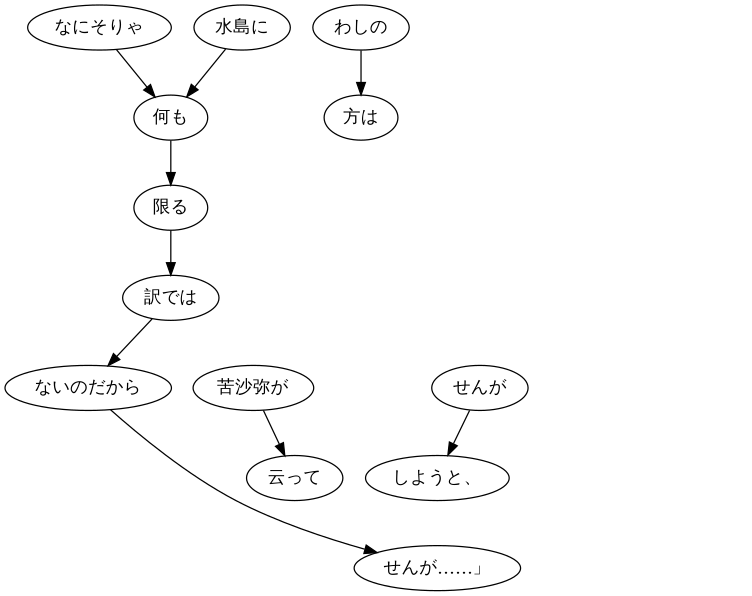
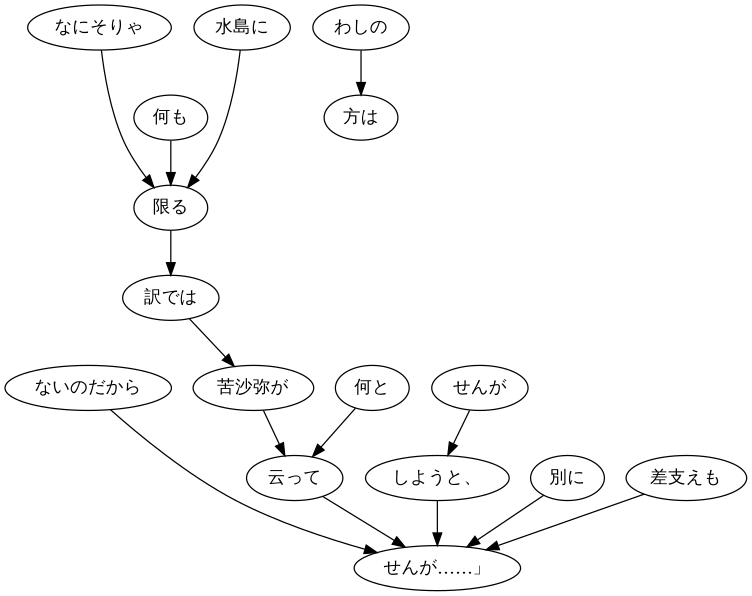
(132, 68) -> (115, 117)
(210, 68) -> (227, 117)
(134, 338) -> (208, 338)
none -> (372, 388)
none -> (568, 478)
none -> (686, 478)
none -> (437, 517)
none -> (358, 518)
